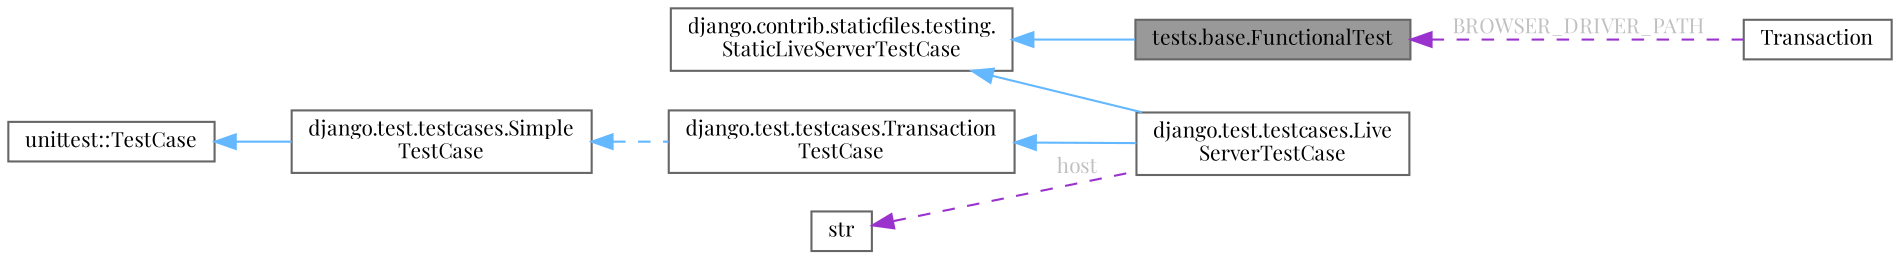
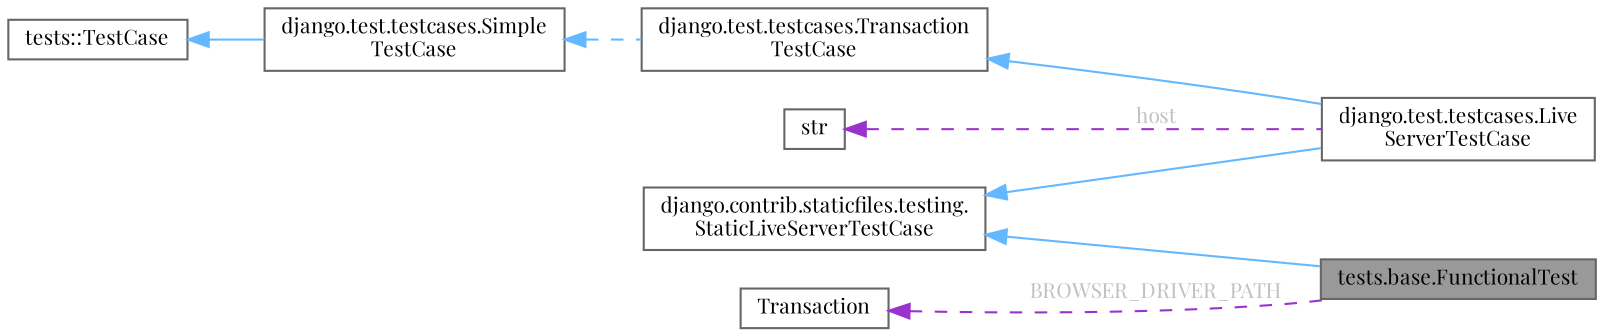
(1588, 40) -> (1122, 311)
(111, 142) -> (98, 40)
